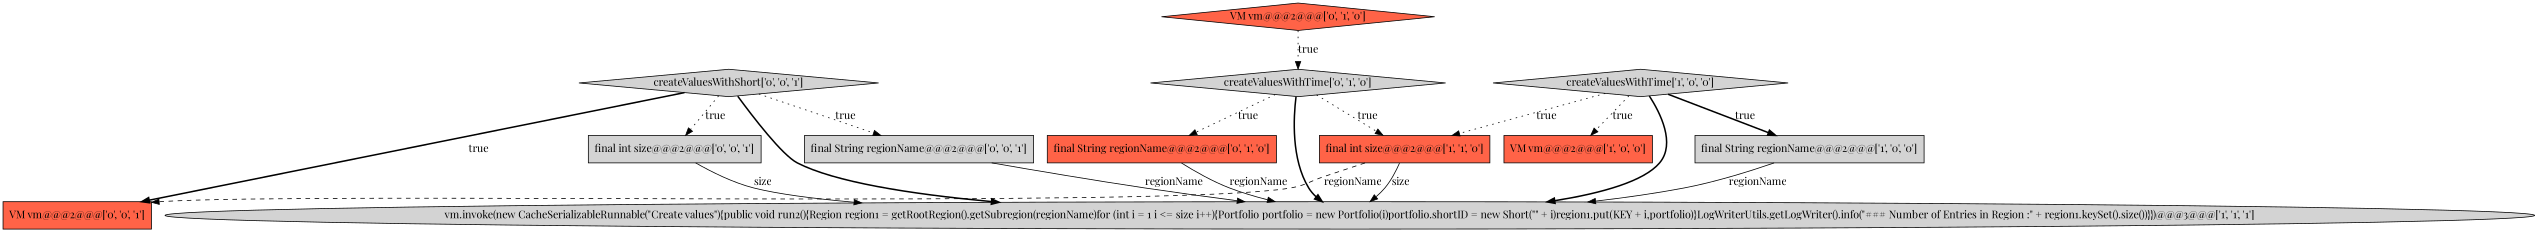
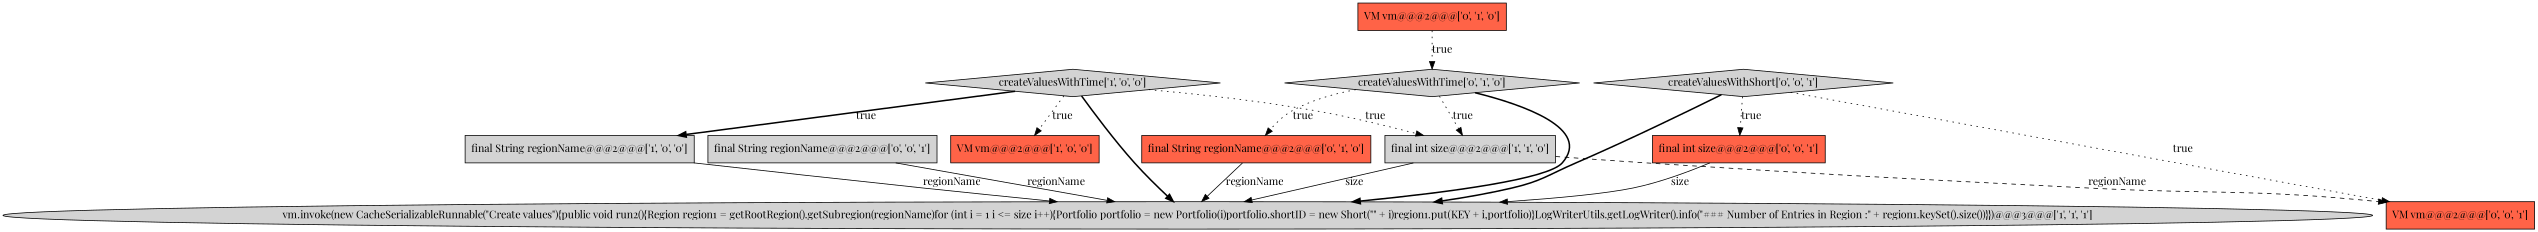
(1298, 17) -> (1432, 17)
(816, 113) -> none
(417, 146) -> (2086, 146)
(675, 149) -> (1739, 149)
(1405, 149) -> (1470, 149)
